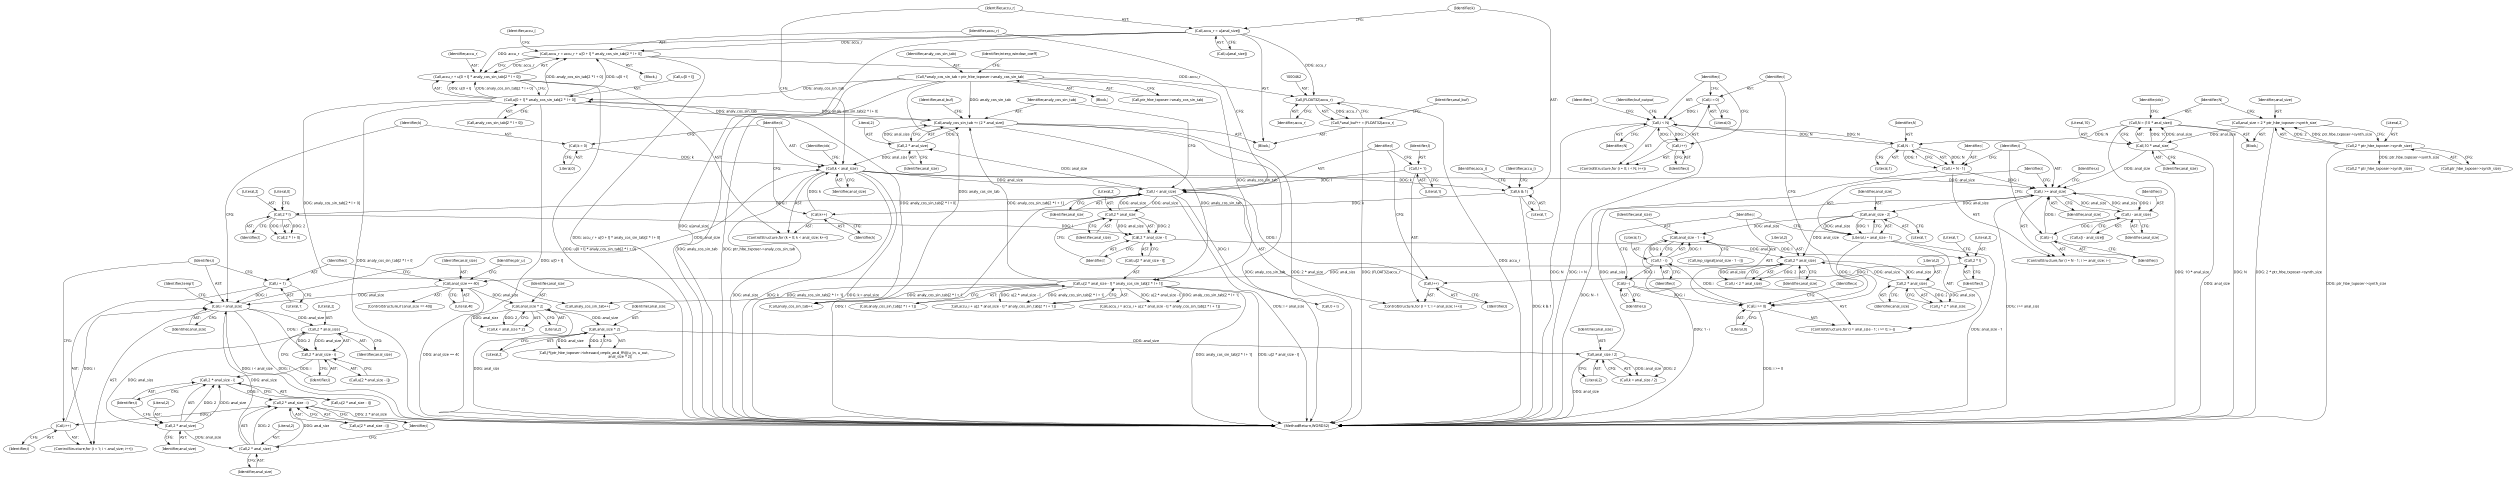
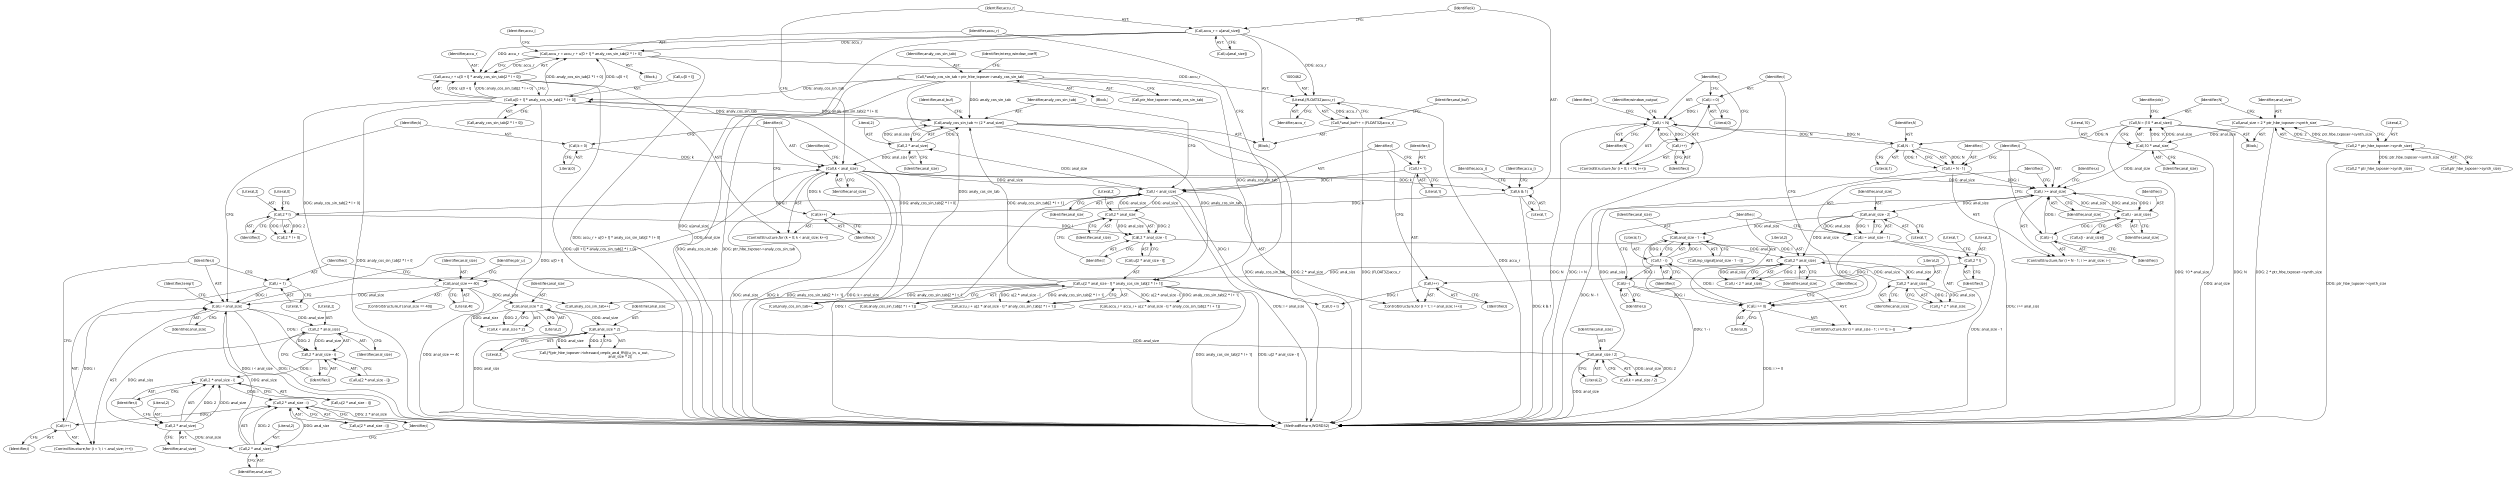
(1314, 100) -> (1314, 100)
(1636, 100) -> (1636, 100)
(1872, 238) -> (1872, 238)
none -> (1707, 247)
(1297, 259) -> (1382, 295)
